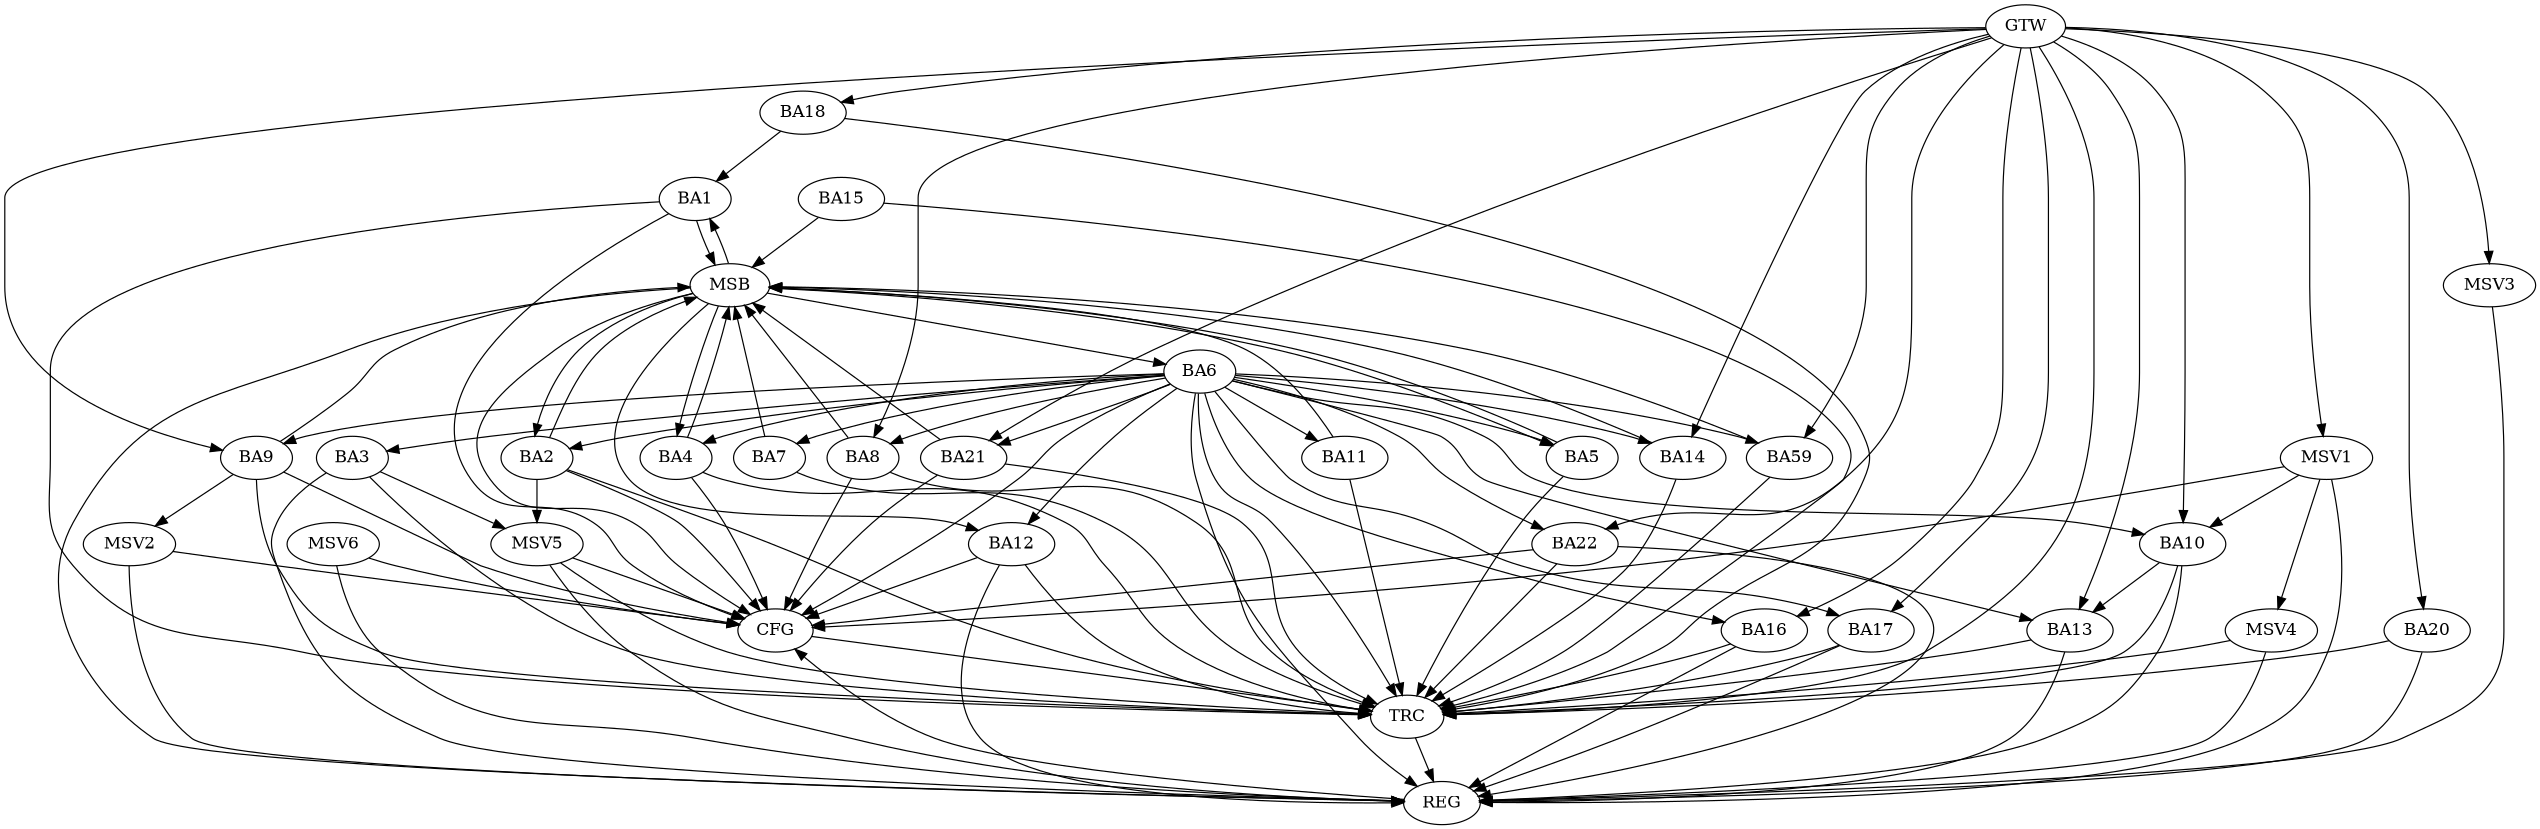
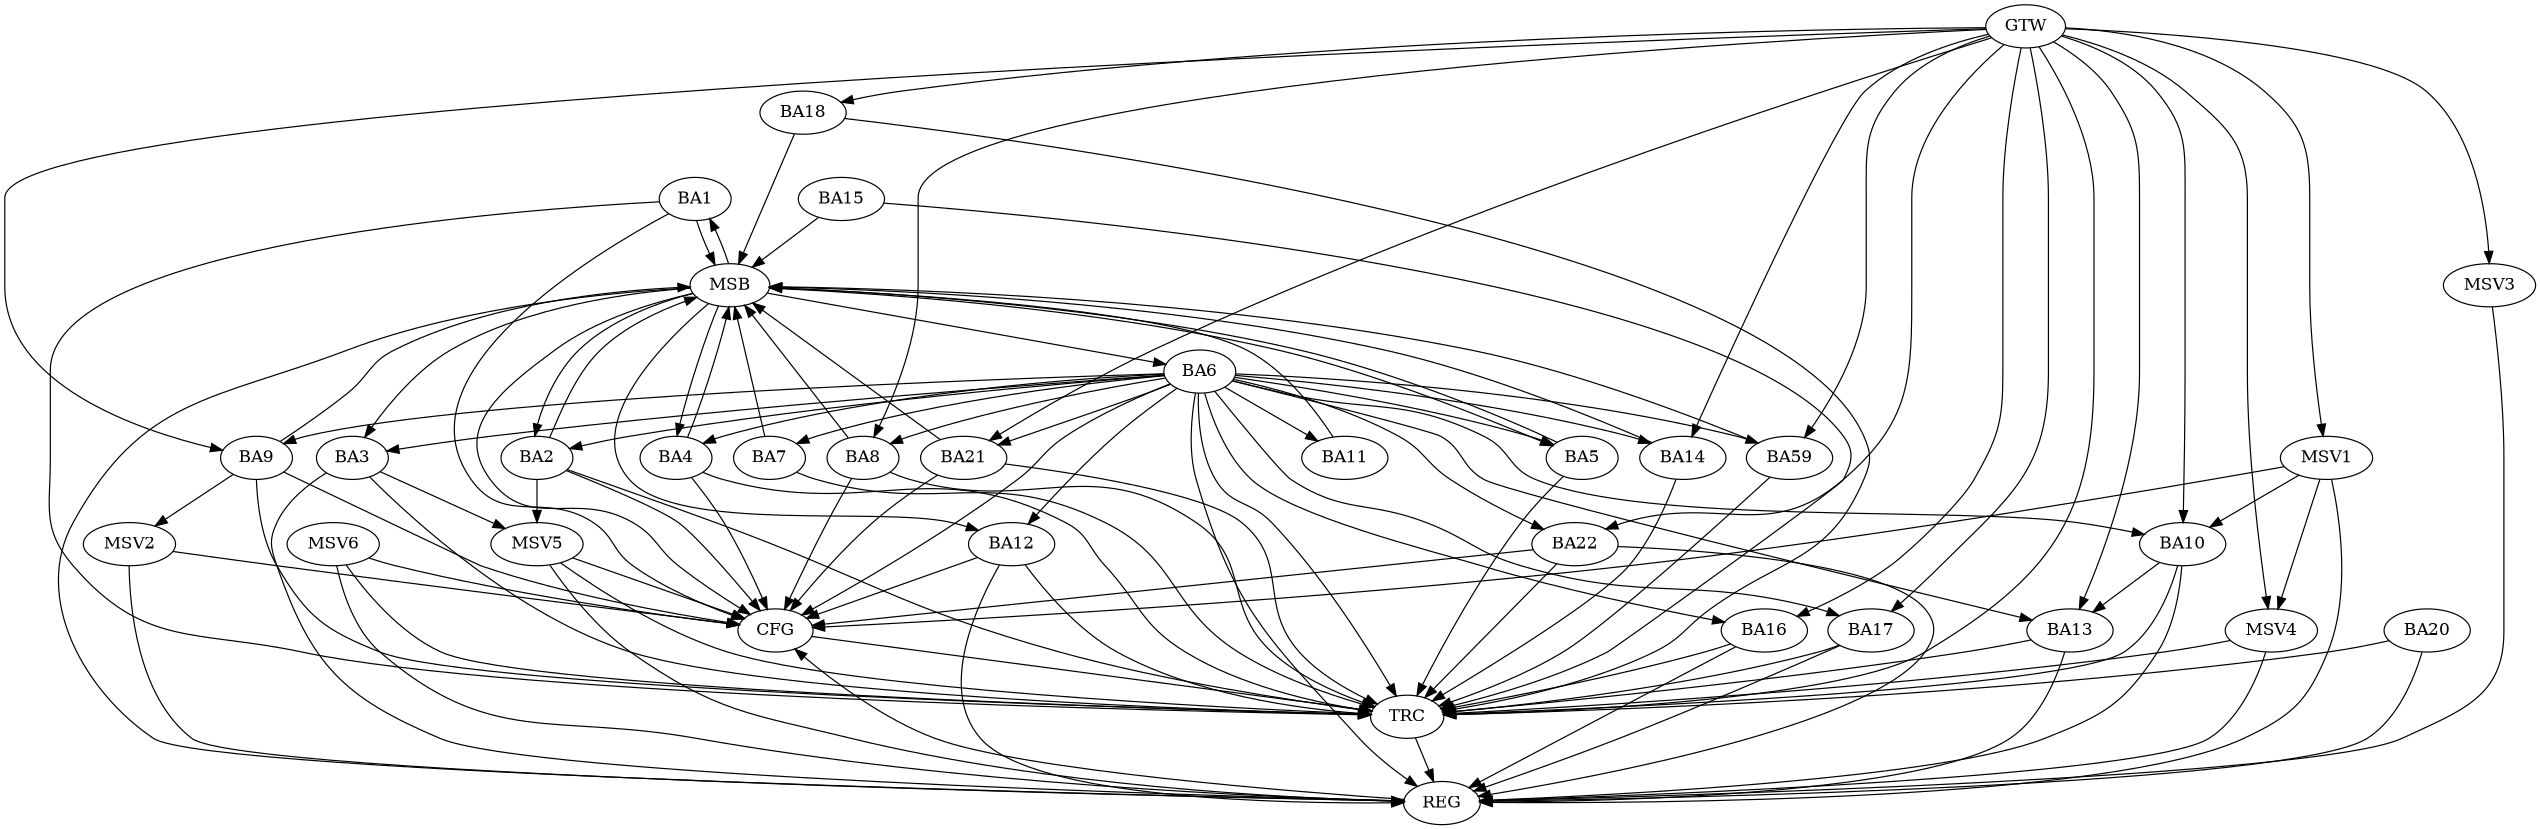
(753, 152) -> (769, 193)
(2407, 188) -> (2247, 265)
none -> (531, 316)
(1375, 582) -> (833, 694)
